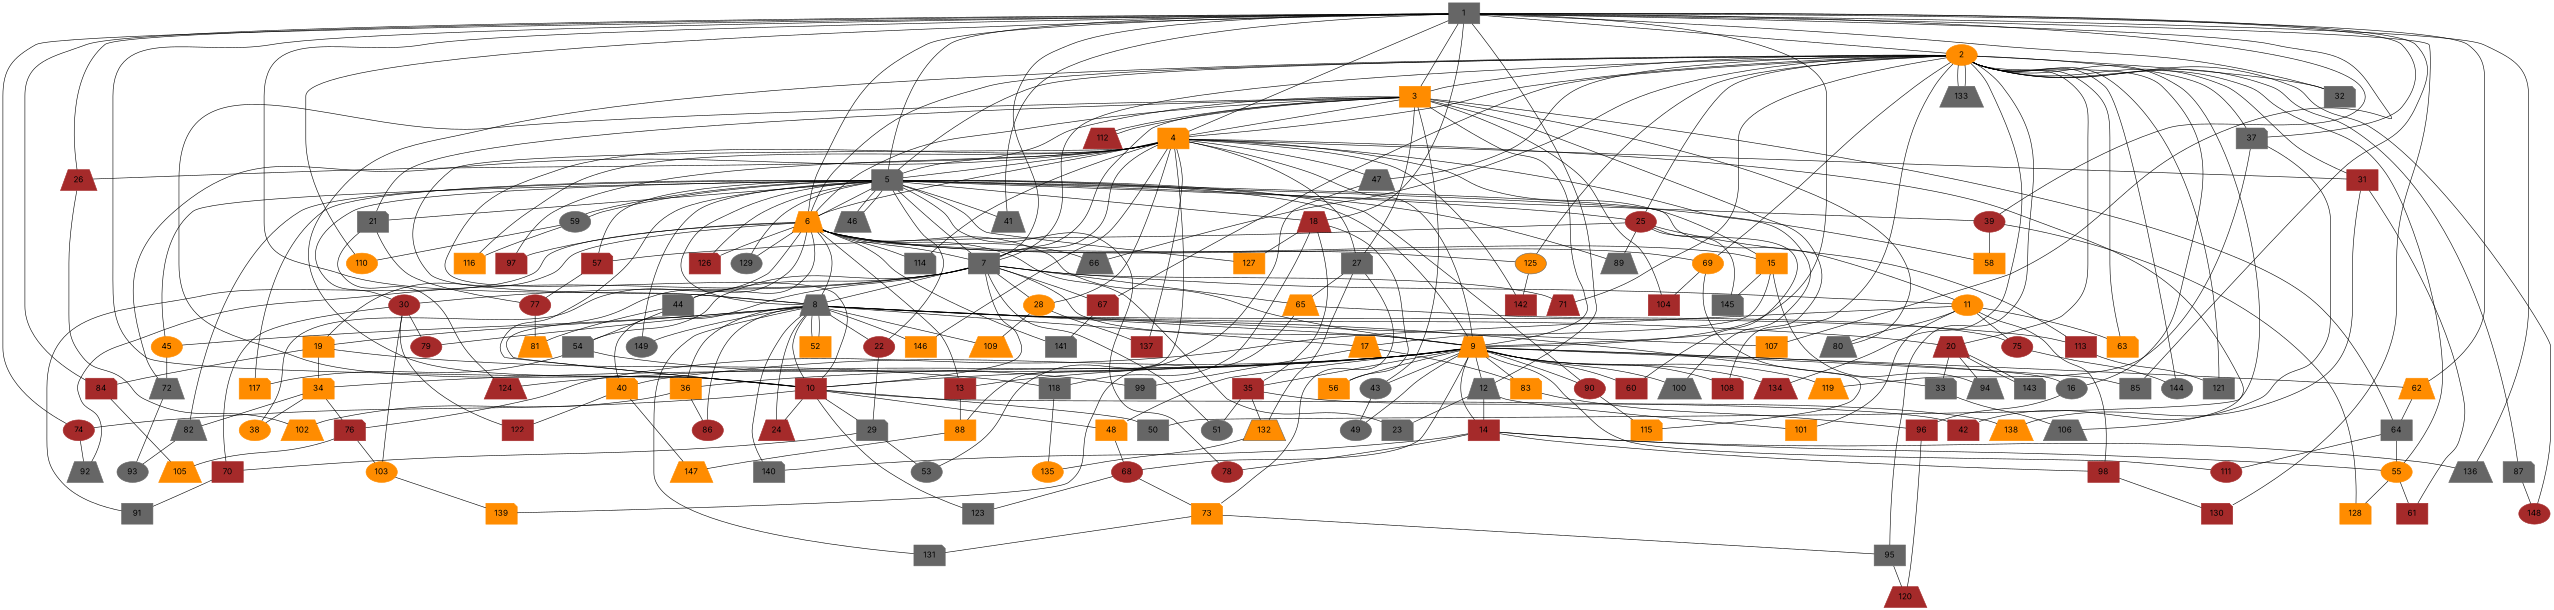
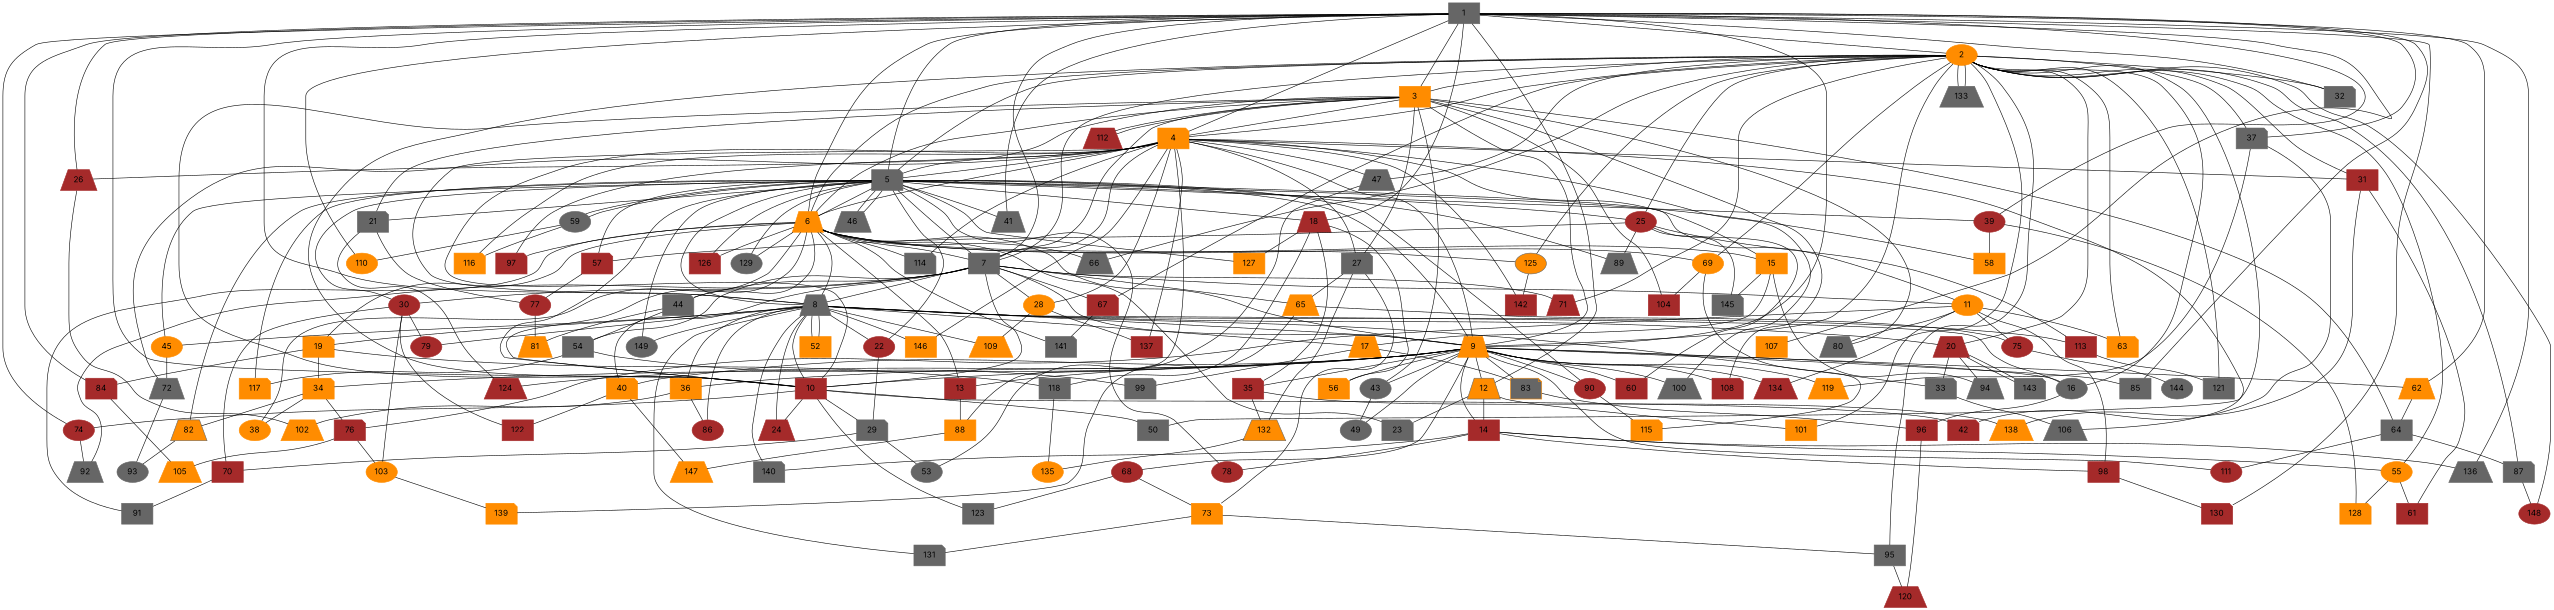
(2132, 163) -> none
(1292, 327) -> (1451, 319)
(1484, 389) -> (1484, 389)
(1526, 389) -> (1526, 389)
(189, 430) -> (189, 430)
(1111, 430) -> none
(1217, 430) -> none
(2397, 451) -> (2460, 449)
